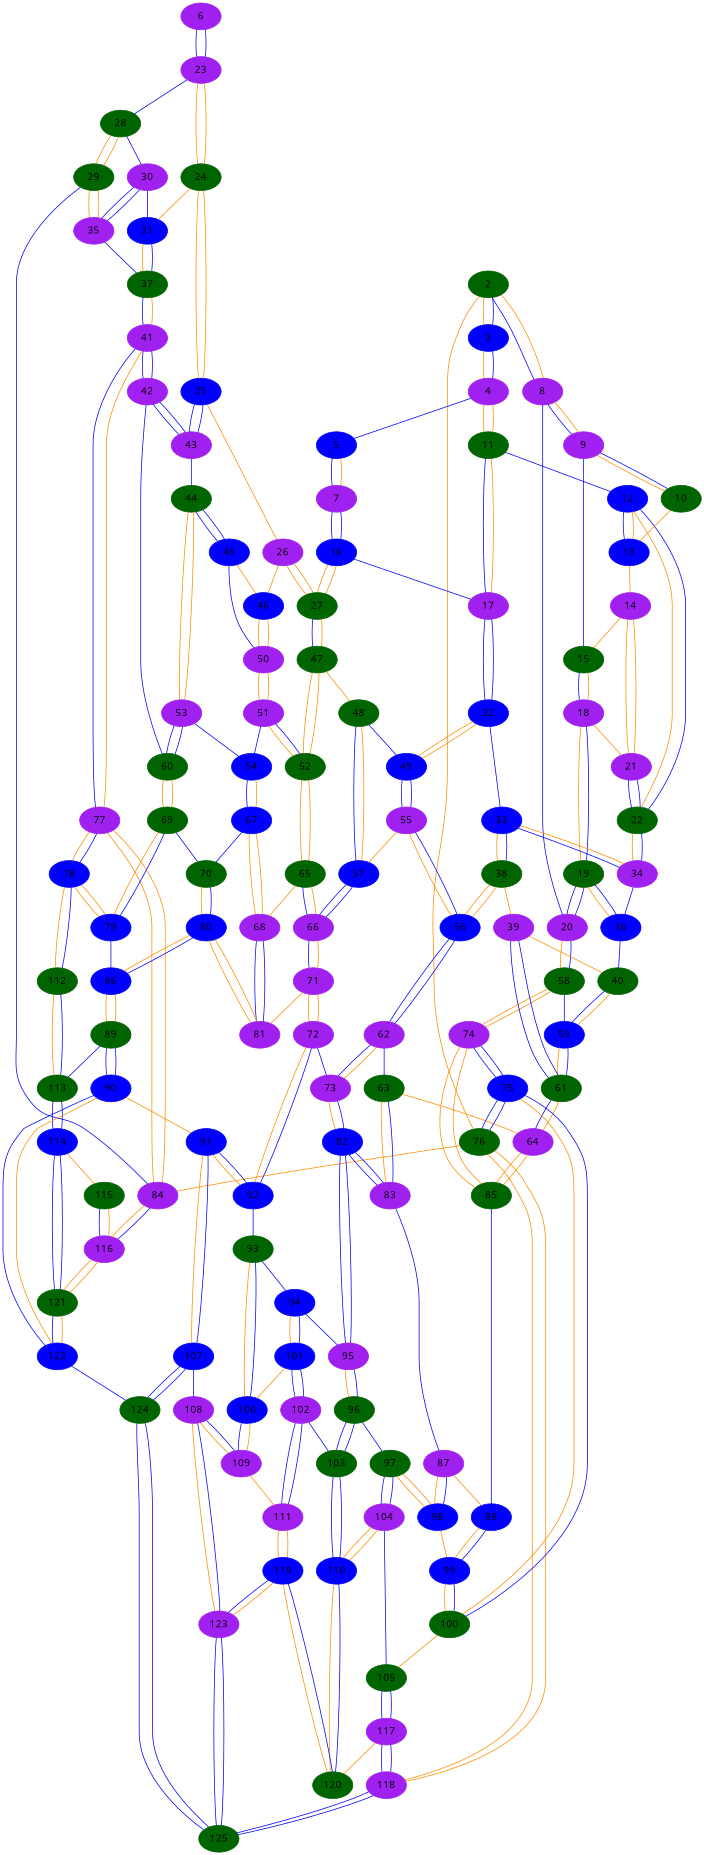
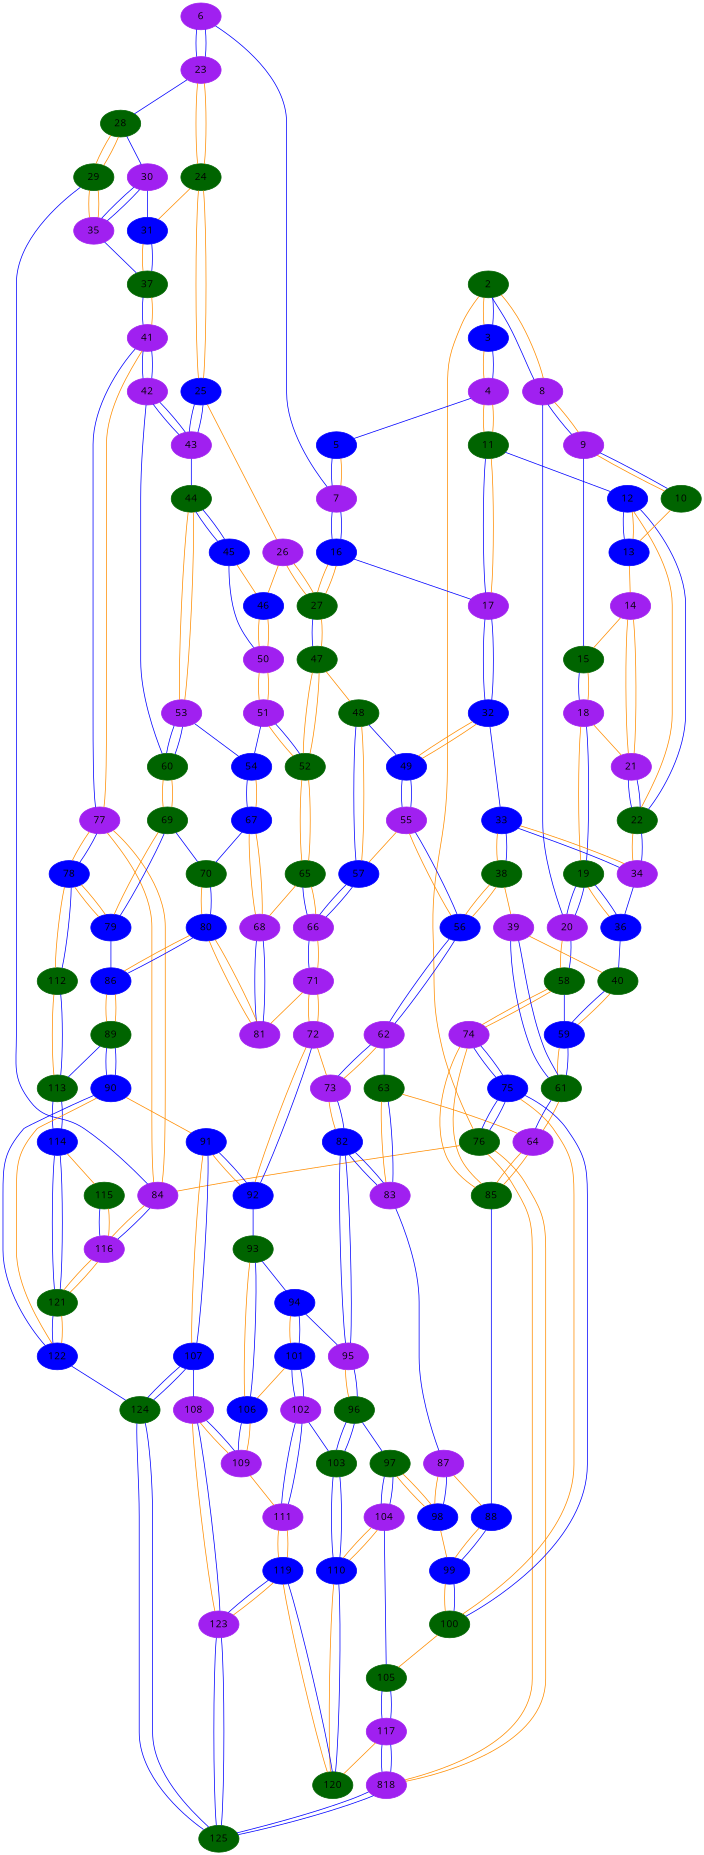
none -> (287, 247)
(322, 1062) -> (322, 1062)
(386, 1785) -> (386, 1785)
